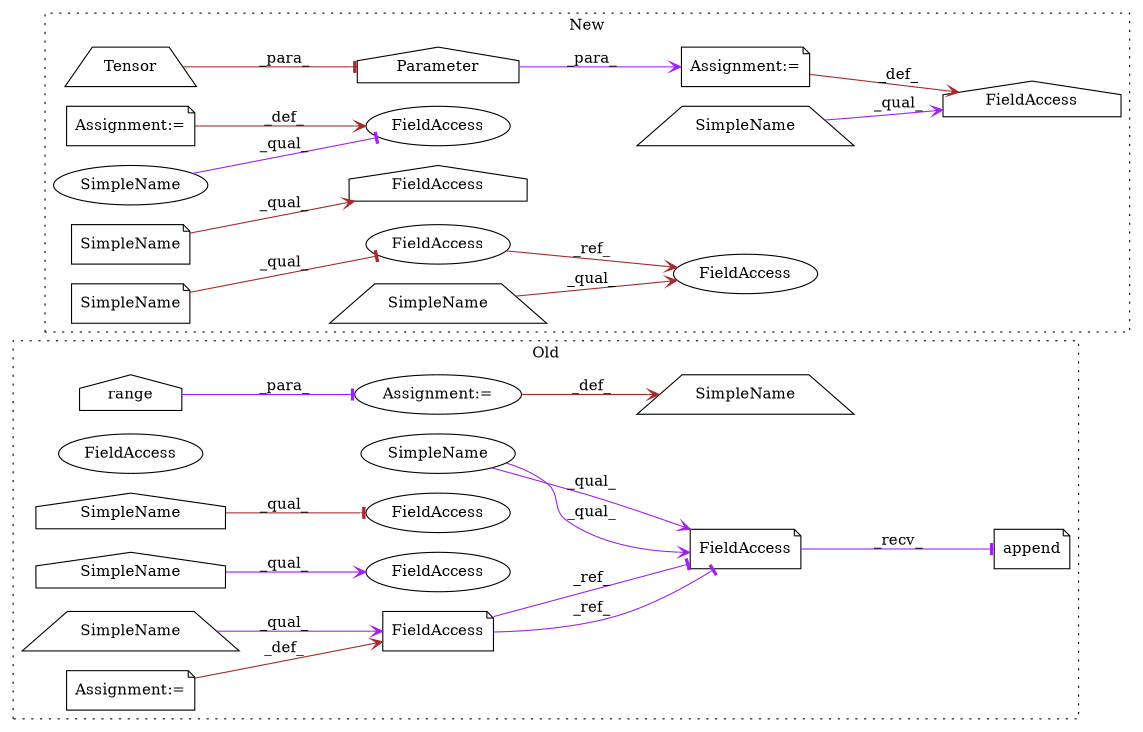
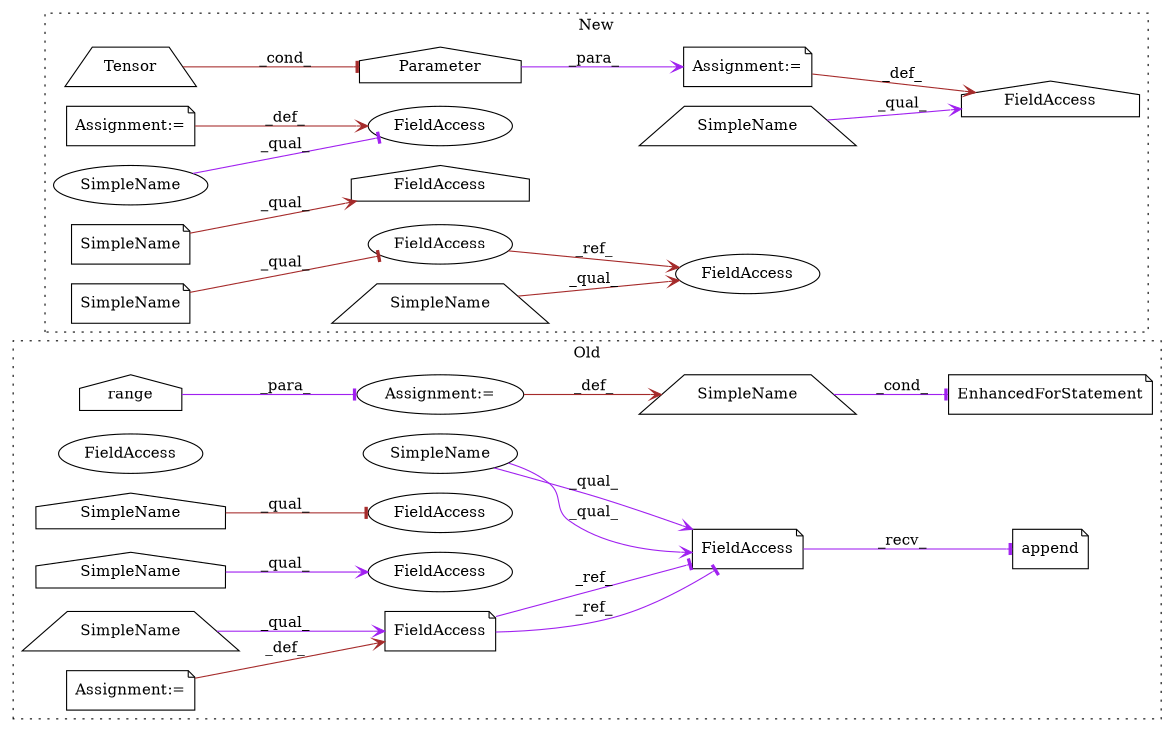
(284, 59) -> (286, 59)
none -> (1050, 395)
